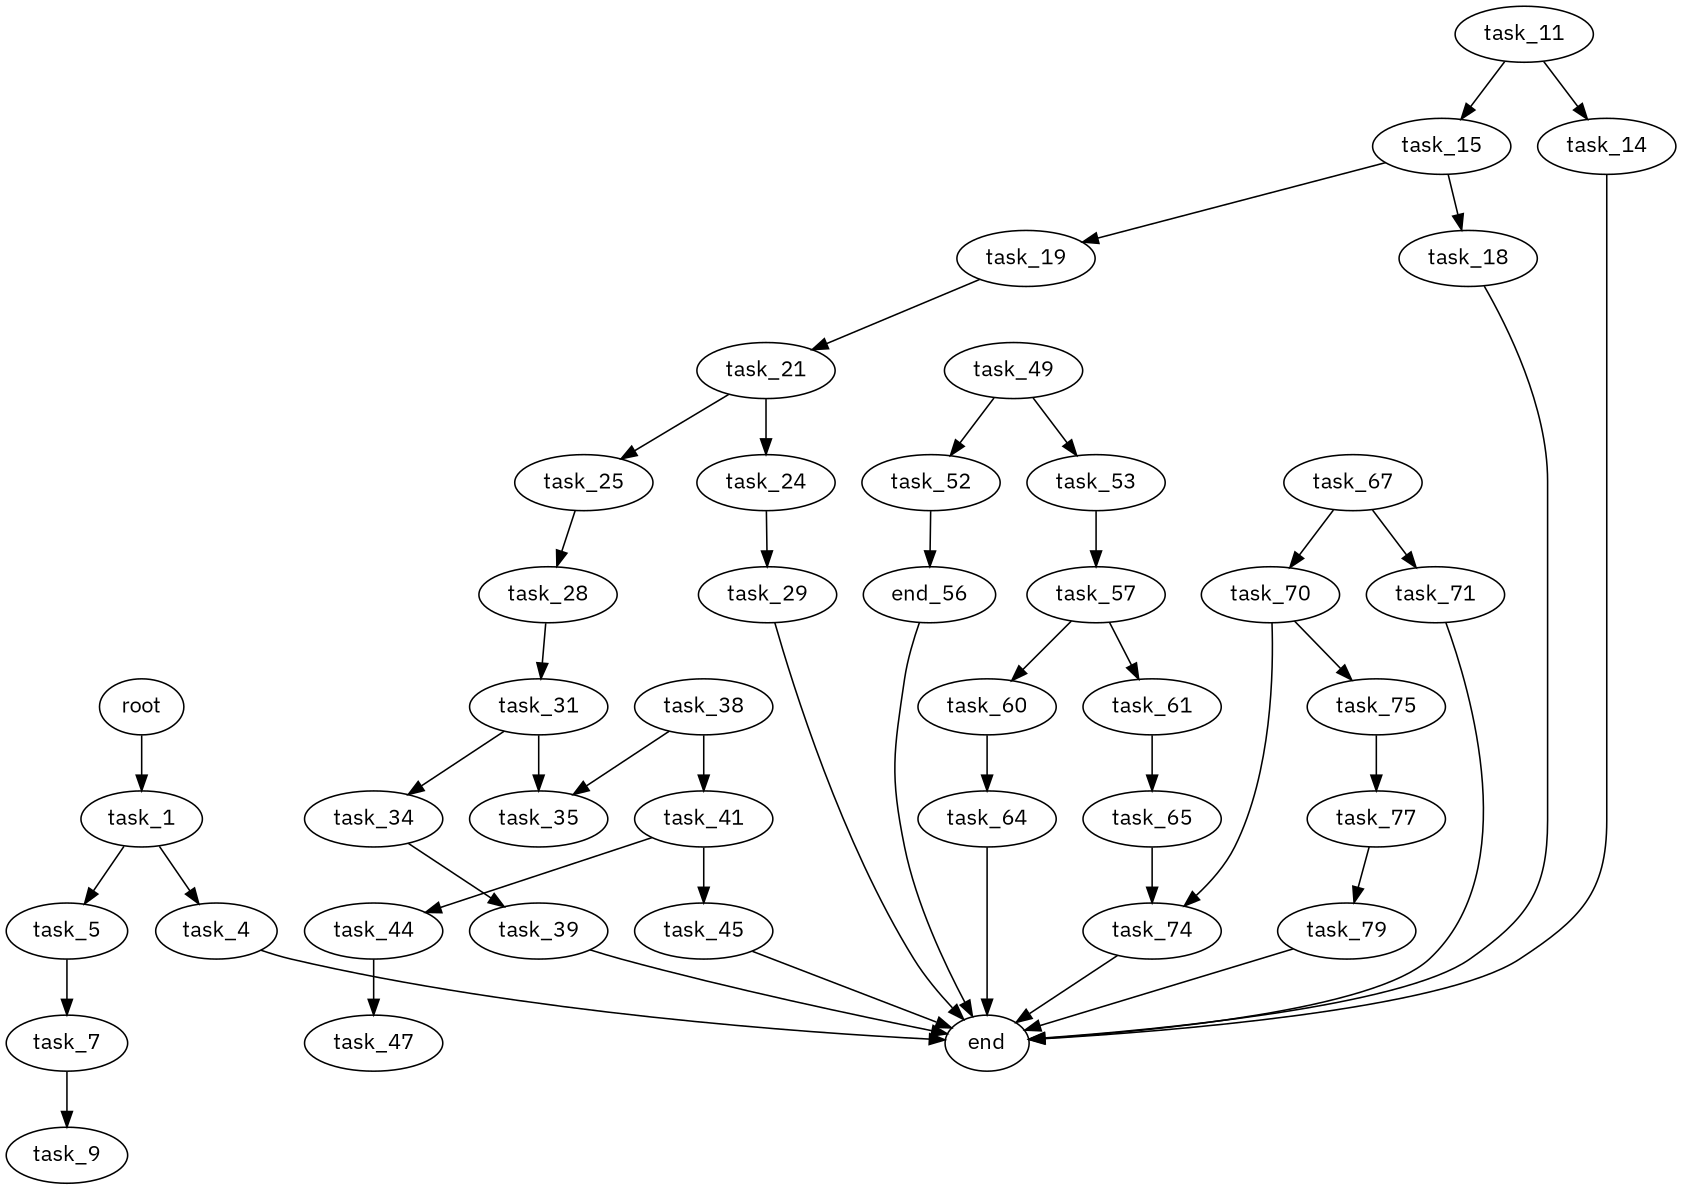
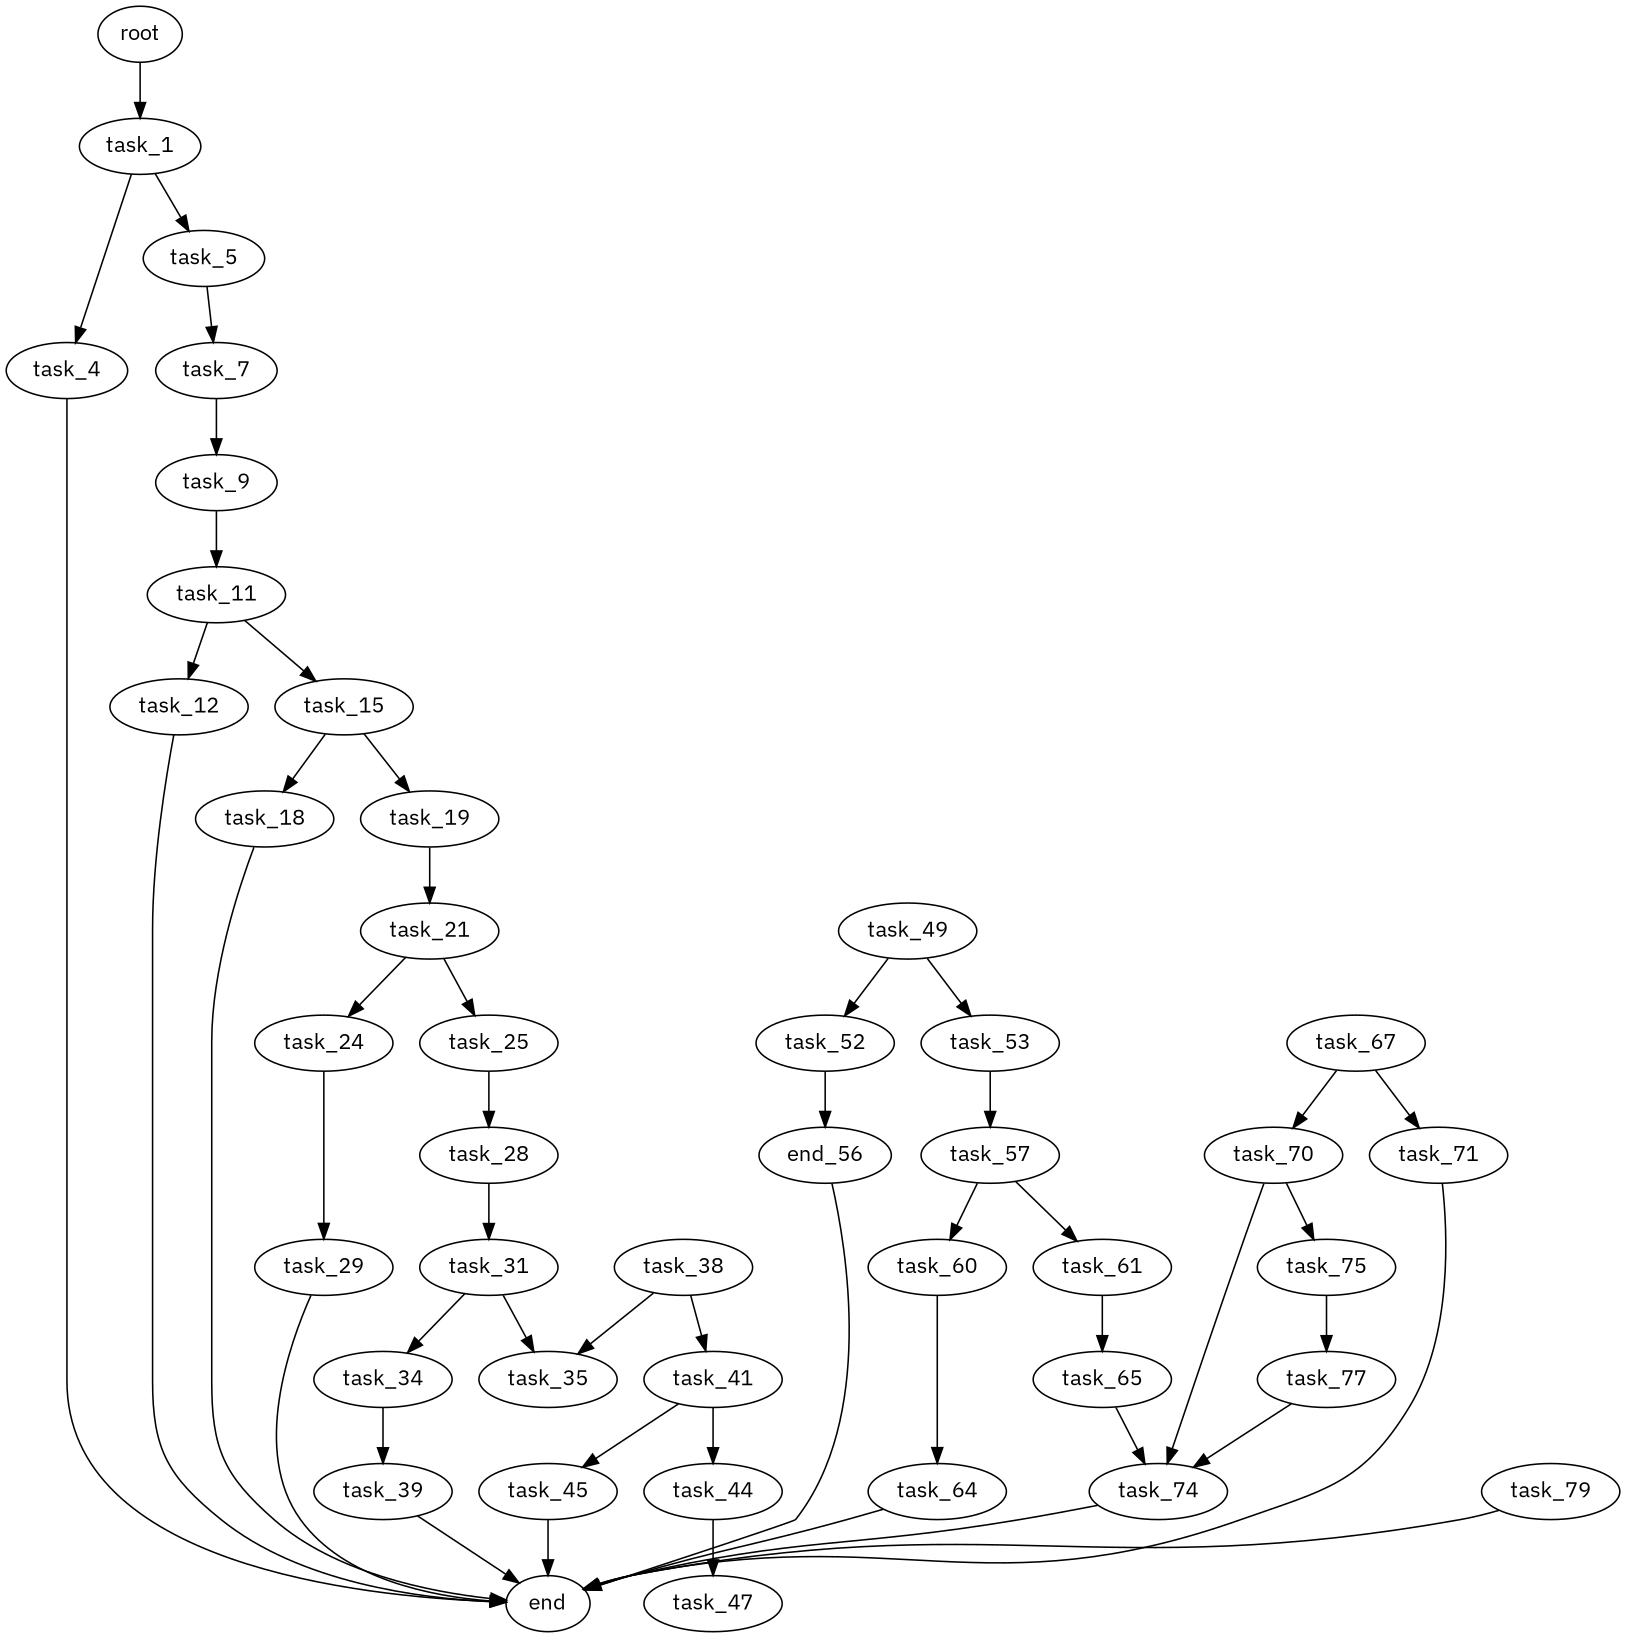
(1607, 146) -> (179, 707)
none -> (216, 531)
(1364, 867) -> (1249, 1431)
